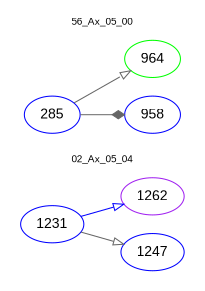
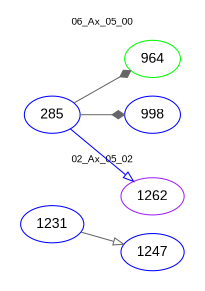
(102, 22) -> (102, 22)
(97, 90) -> (97, 90)
(153, 115) -> (153, 115)
(102, 160) -> (102, 160)
(97, 212) -> (103, 156)
